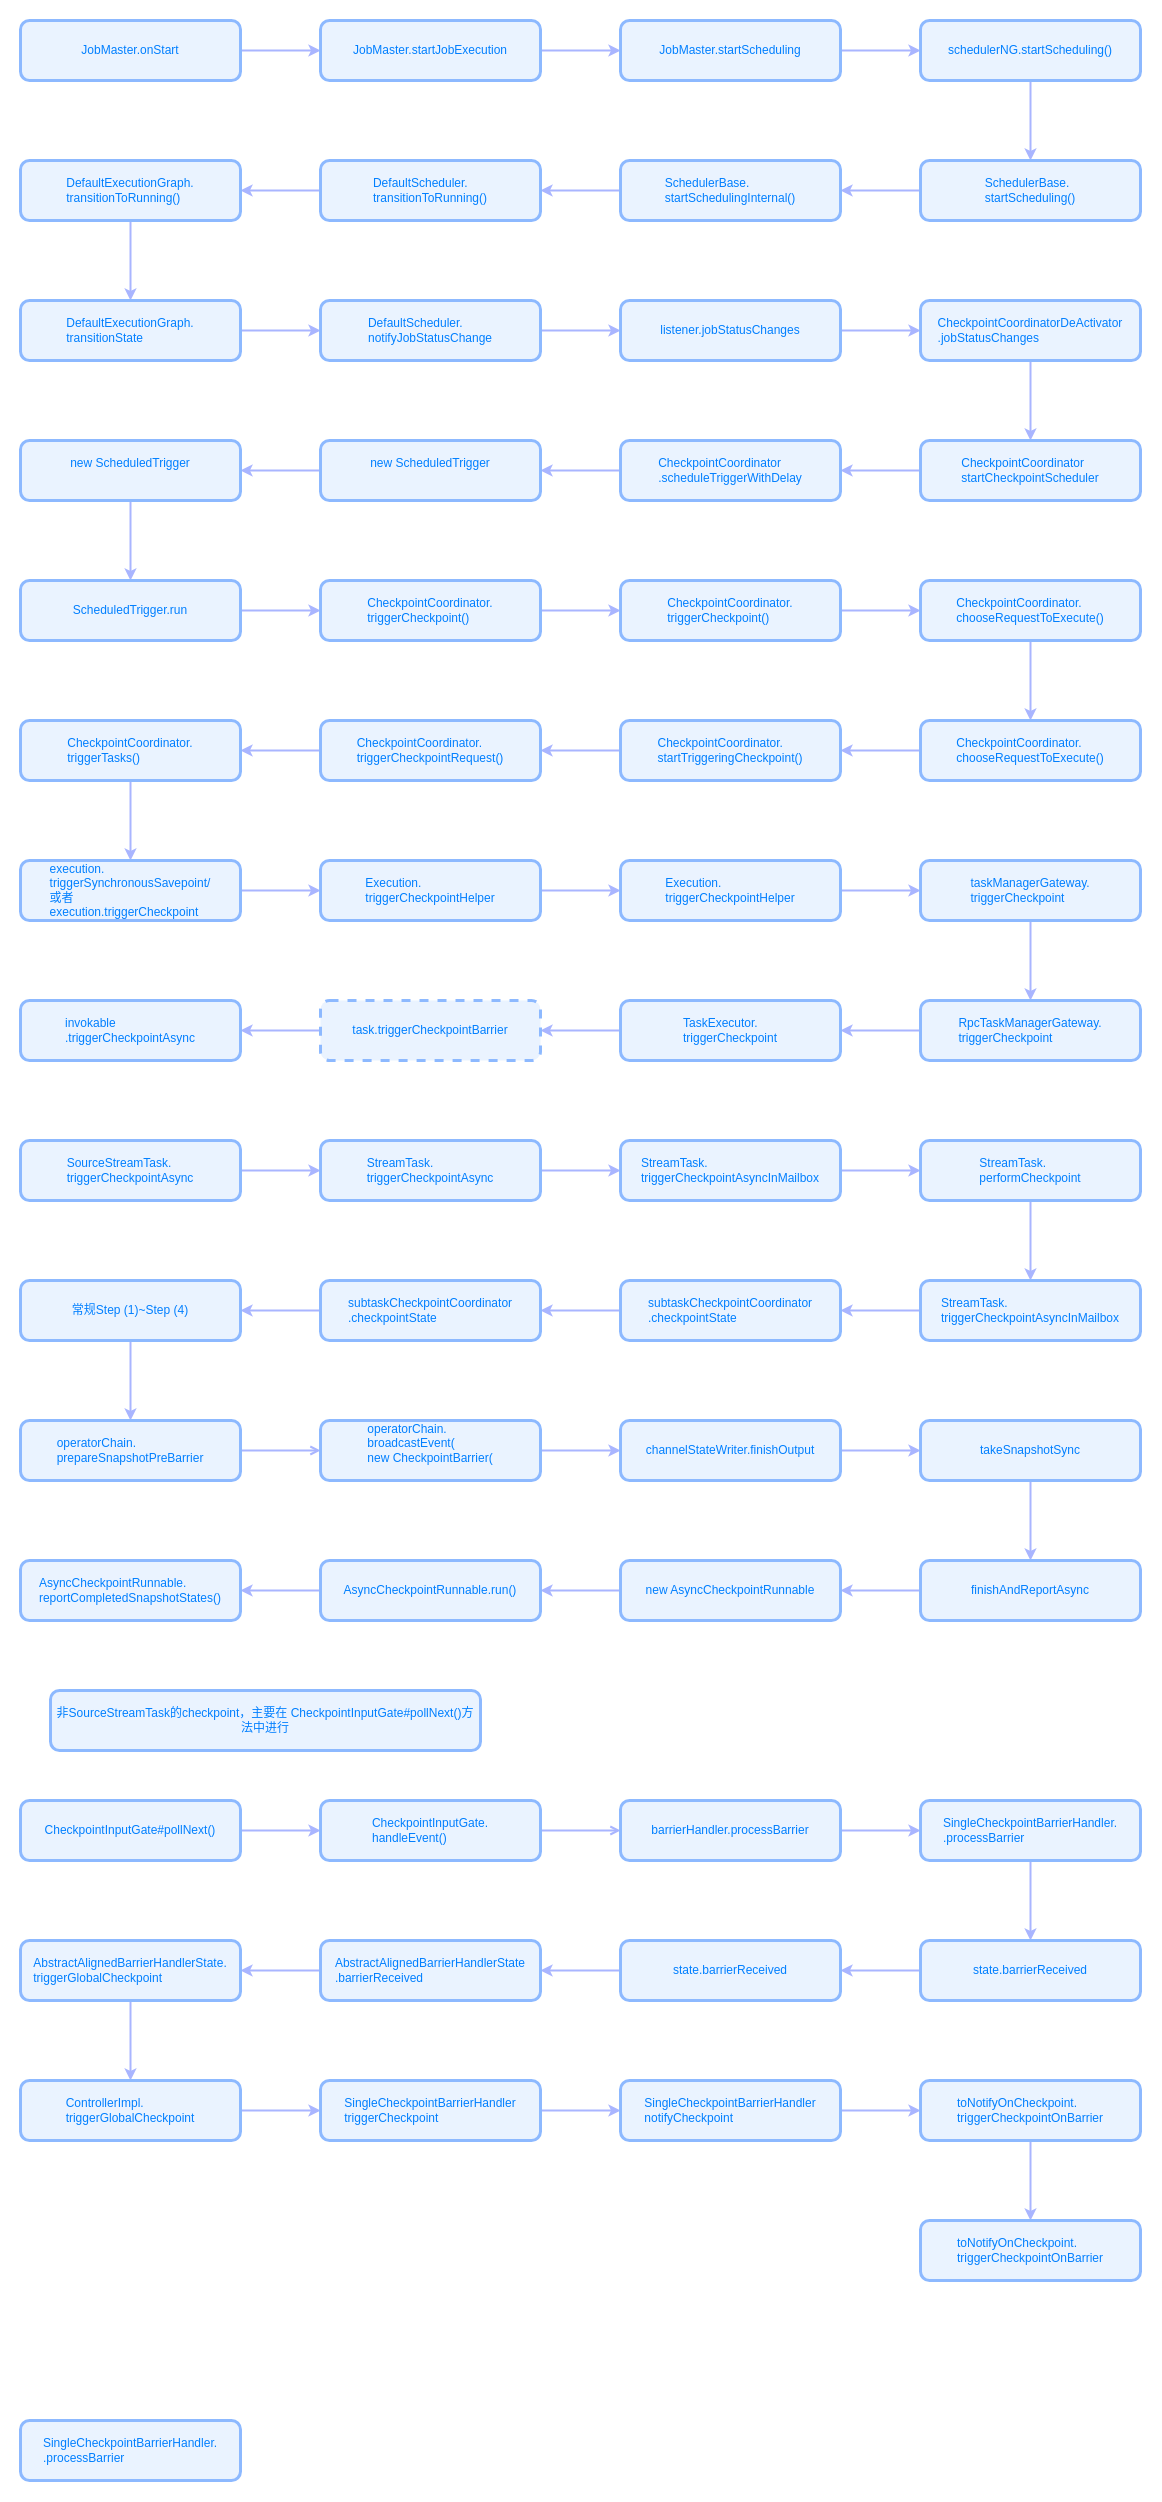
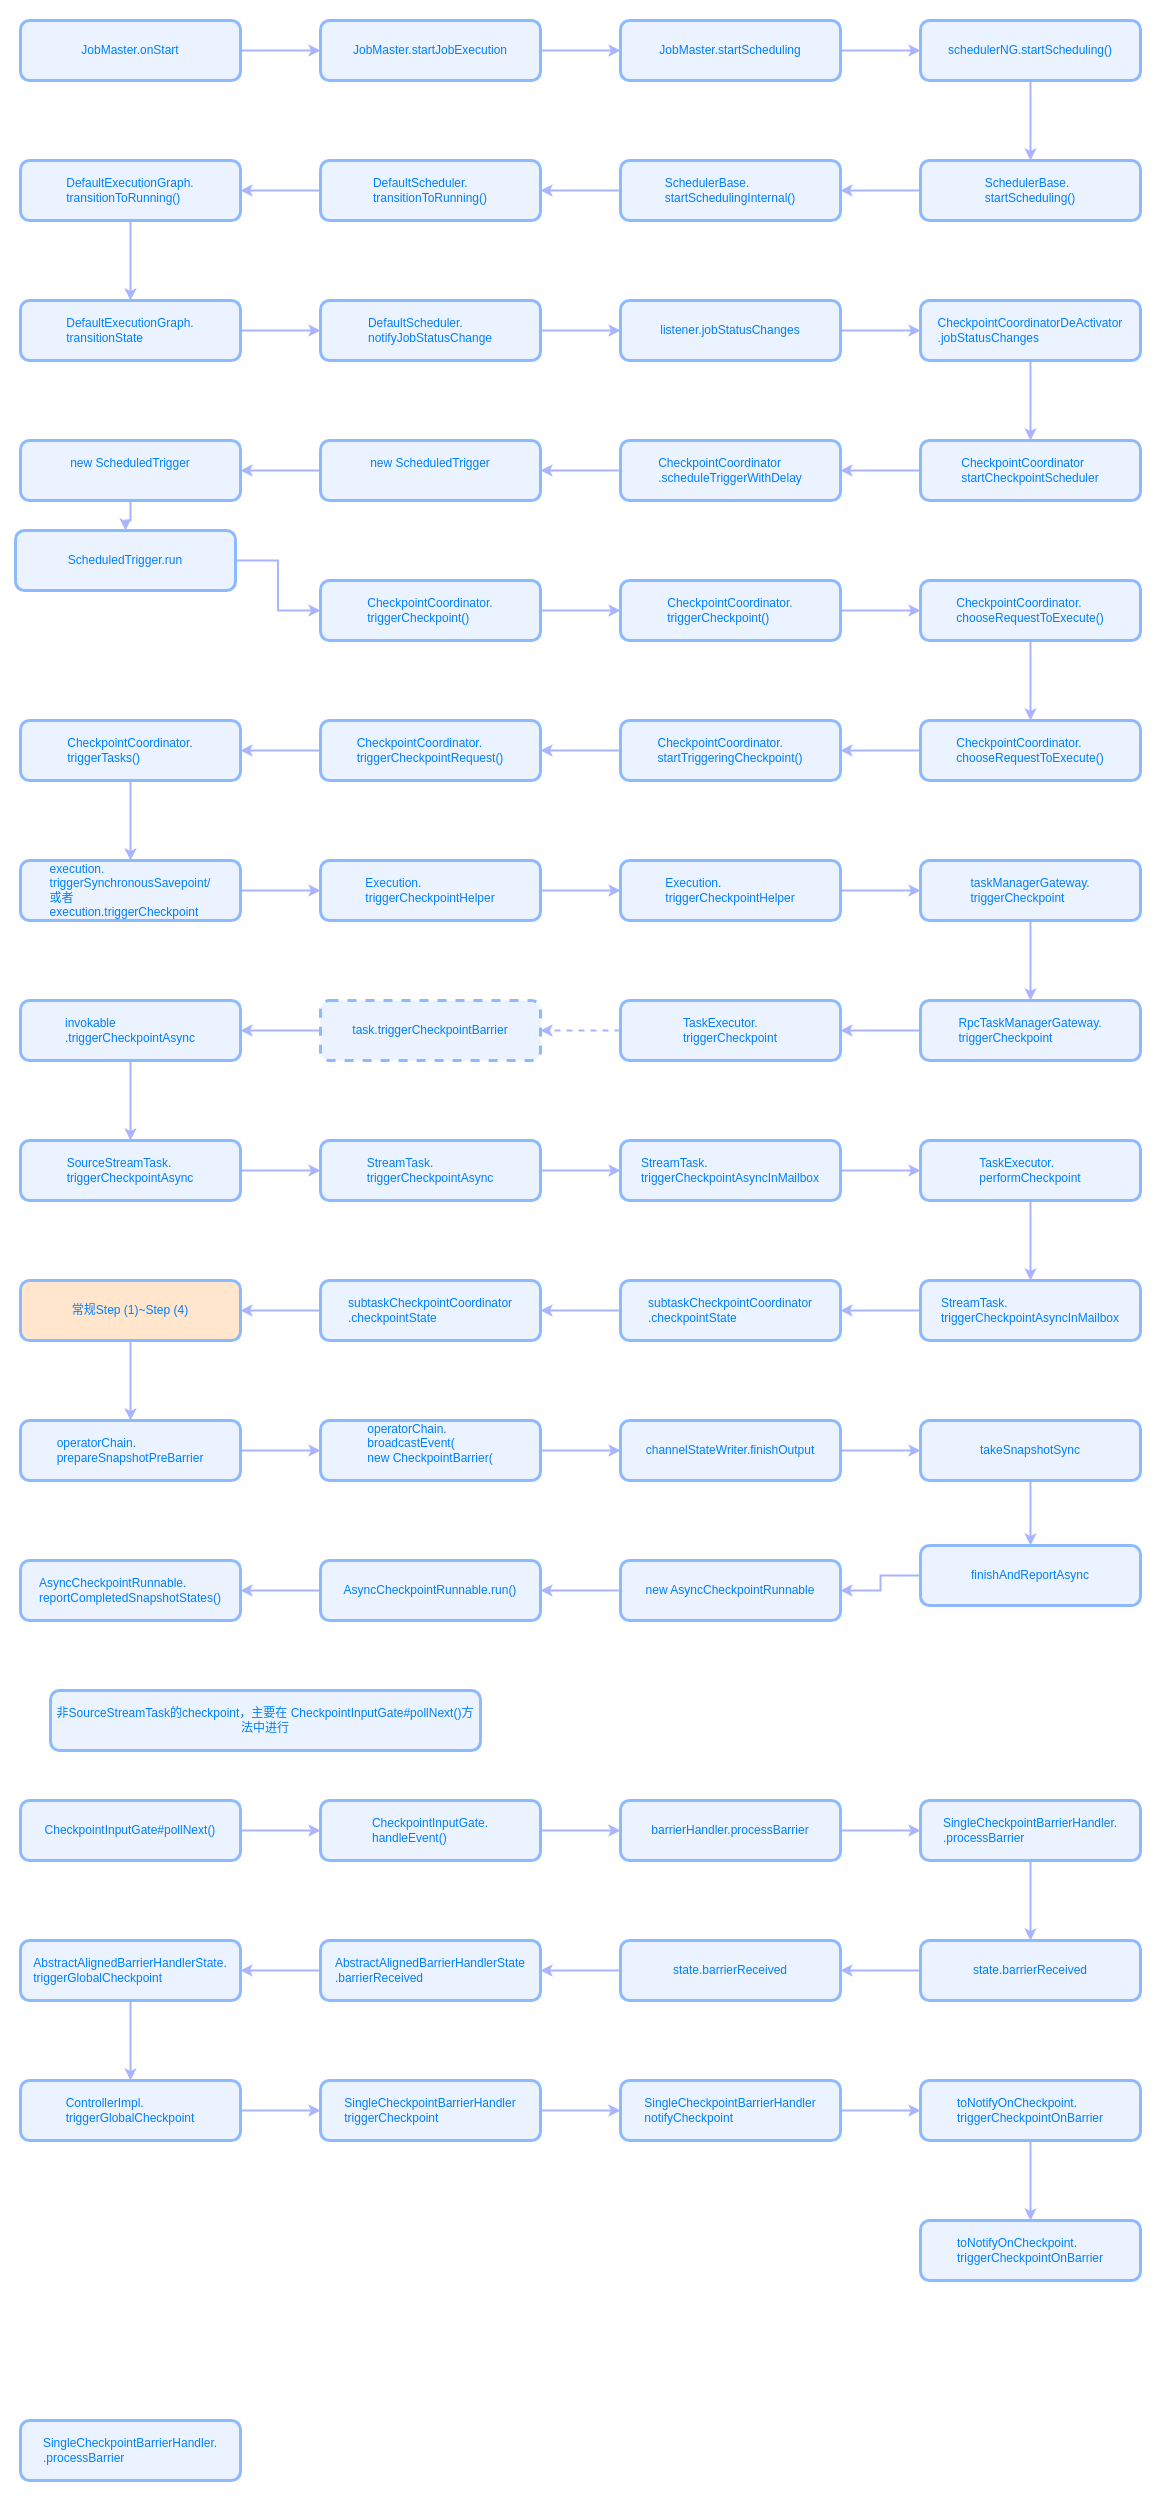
(131, 611) -> (126, 561)
(583, 1031) -> (583, 1031)
none -> (131, 1096)
(1031, 1171) -> (1031, 1171)
(131, 1311) -> (131, 1311)
(311, 1451) -> (310, 1451)
(1031, 1591) -> (1031, 1576)
(611, 1831) -> (610, 1831)
